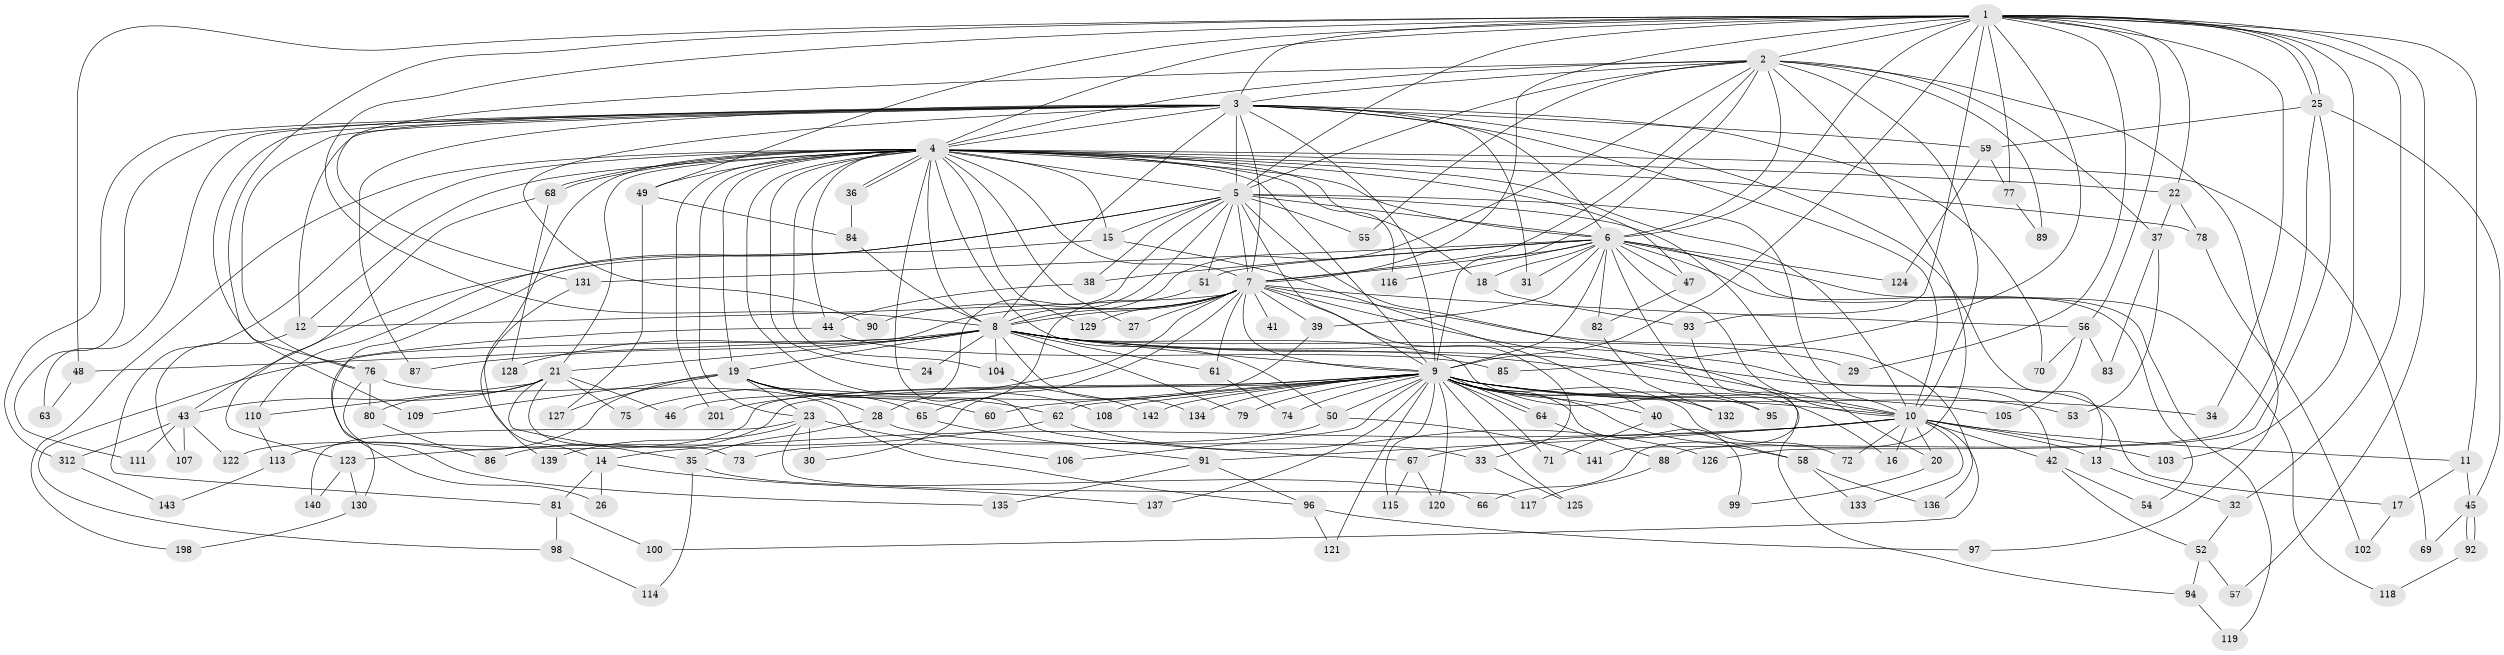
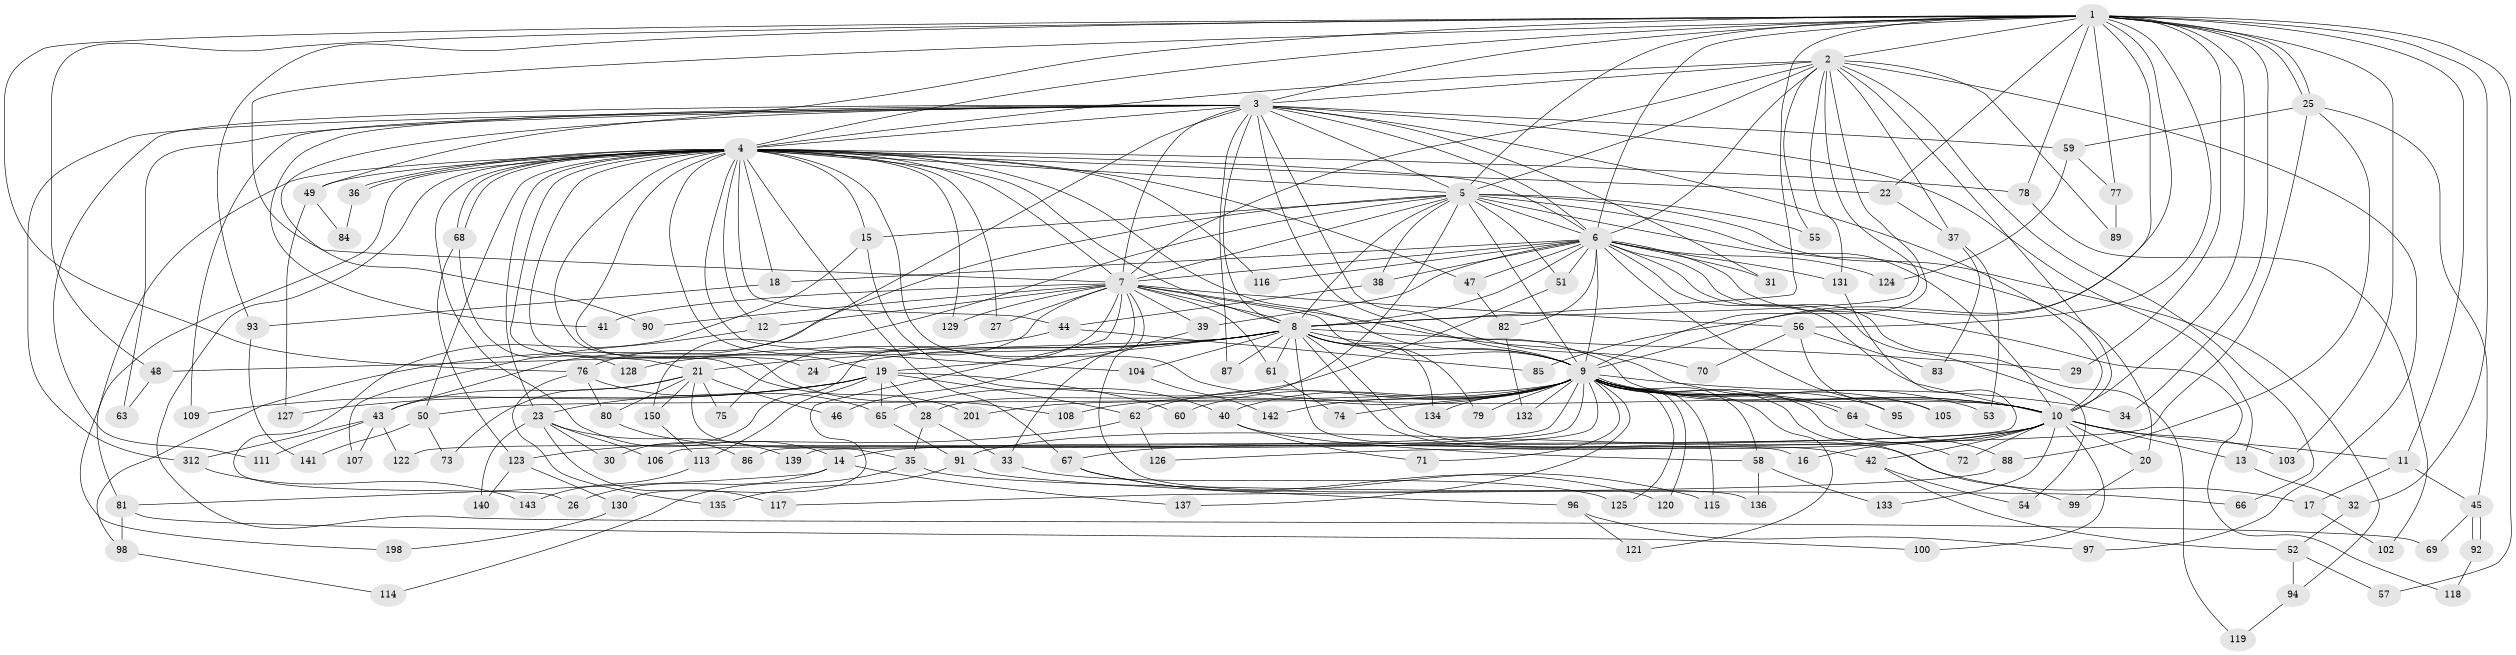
(688, 113) -> (351, 136)
none -> (2244, 205)
(2188, 216) -> (2057, 109)
(918, 290) -> (1460, 304)
(842, 414) -> (732, 395)
(253, 417) -> (652, 417)
